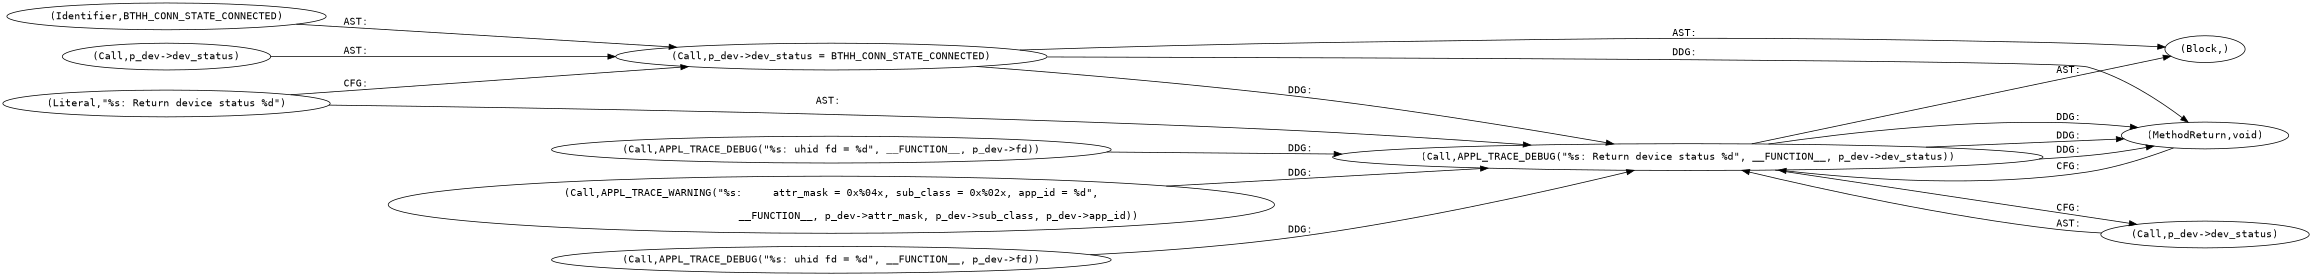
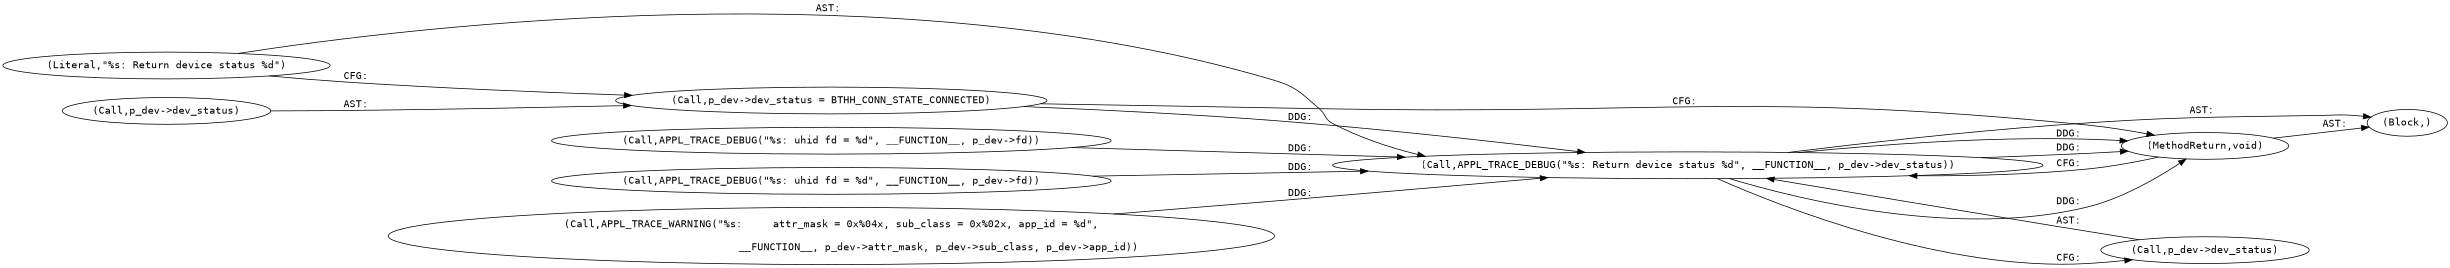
(167, 16) -> none
(1589, 39) -> (2317, 133)
(1688, 52) -> (1688, 102)
